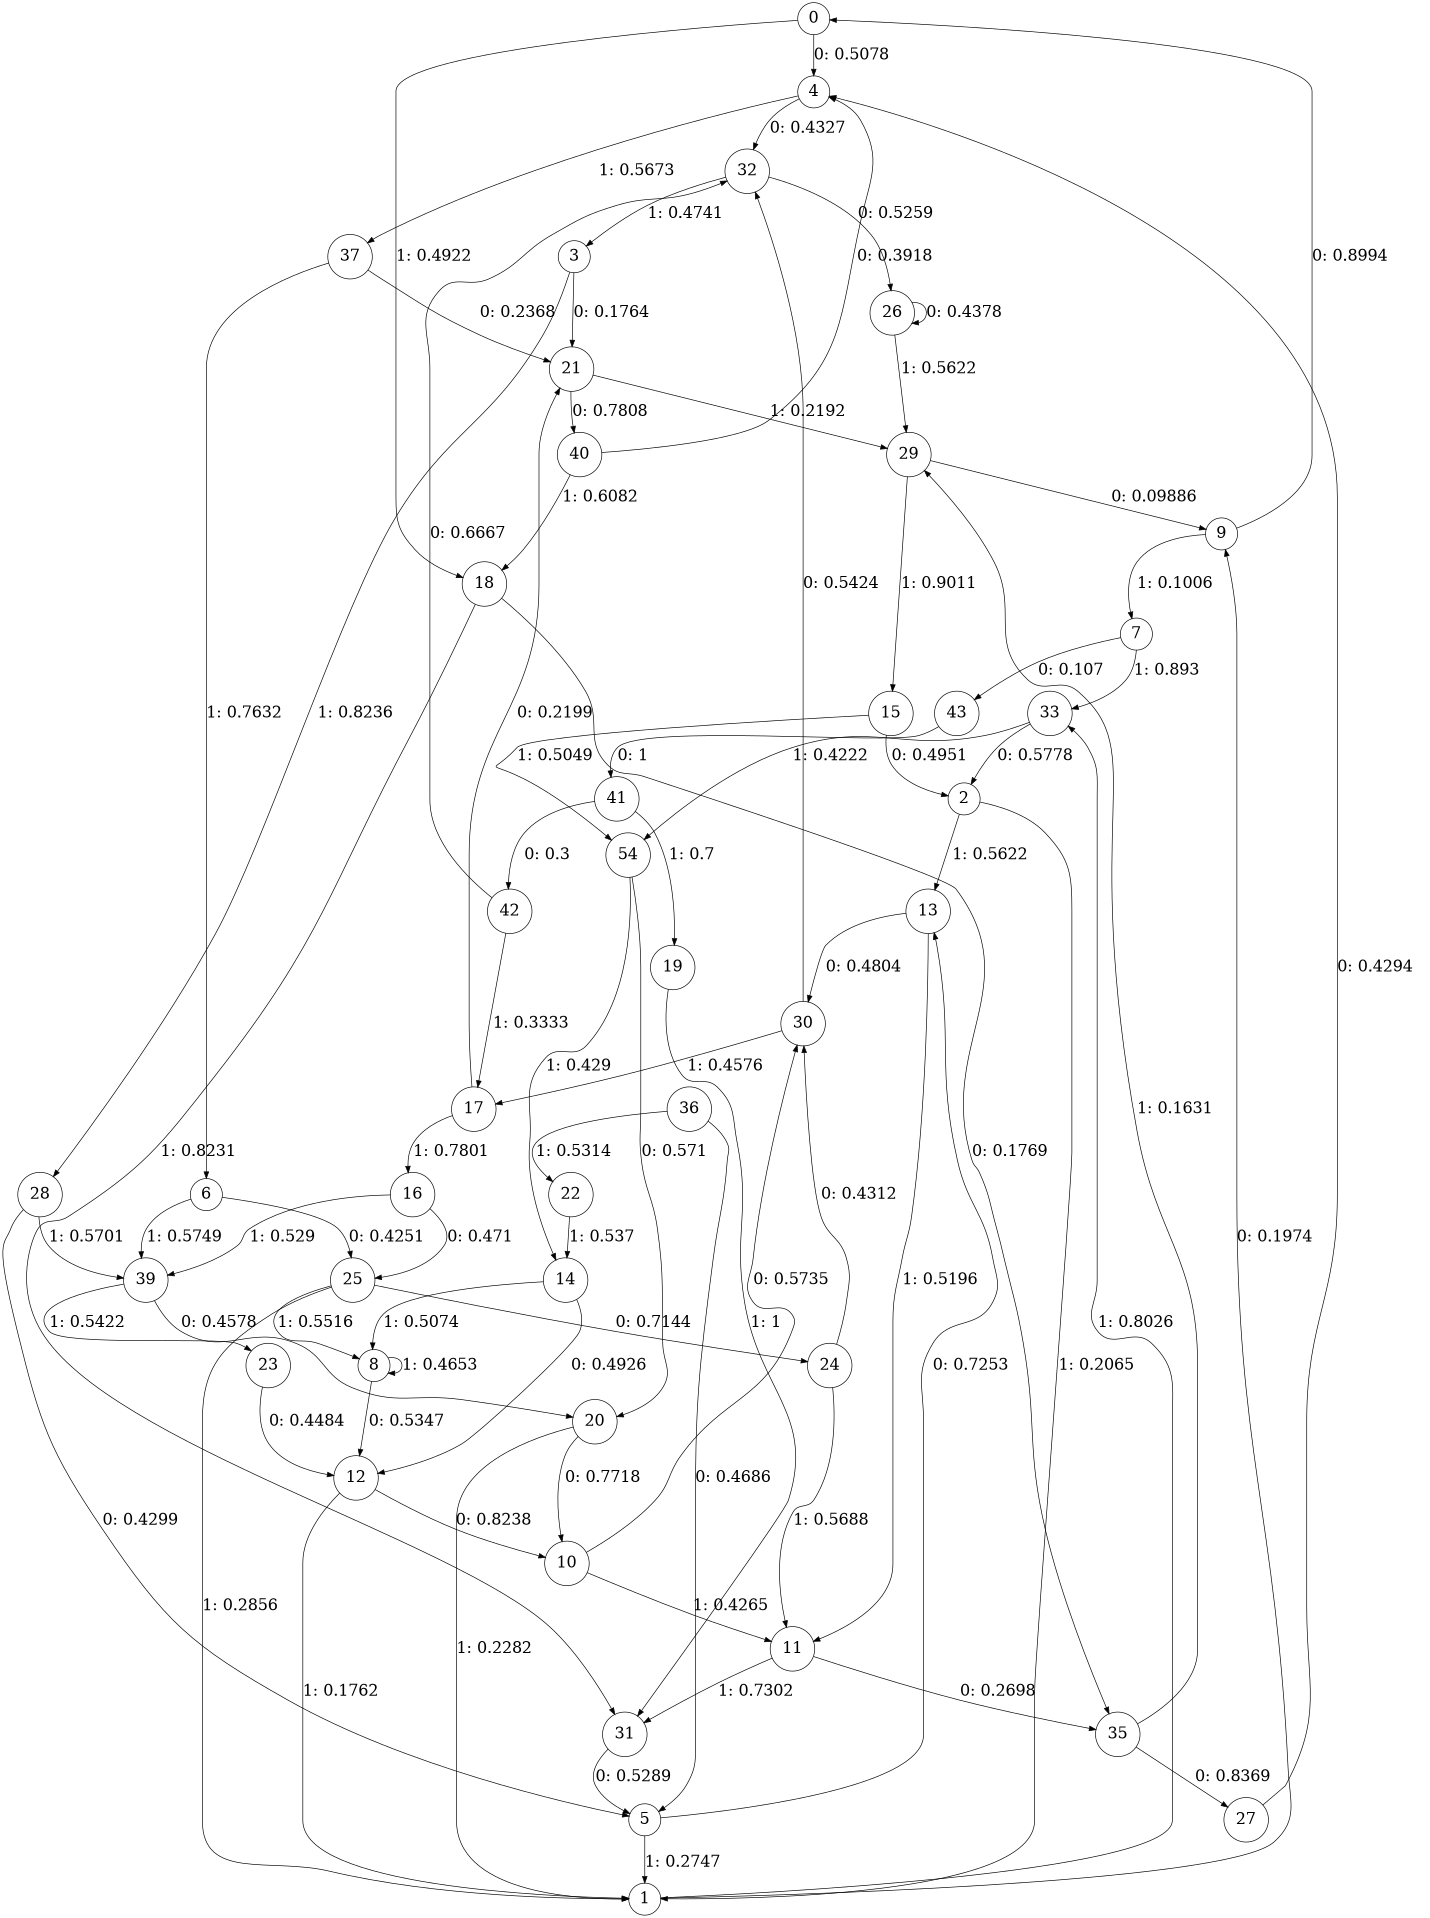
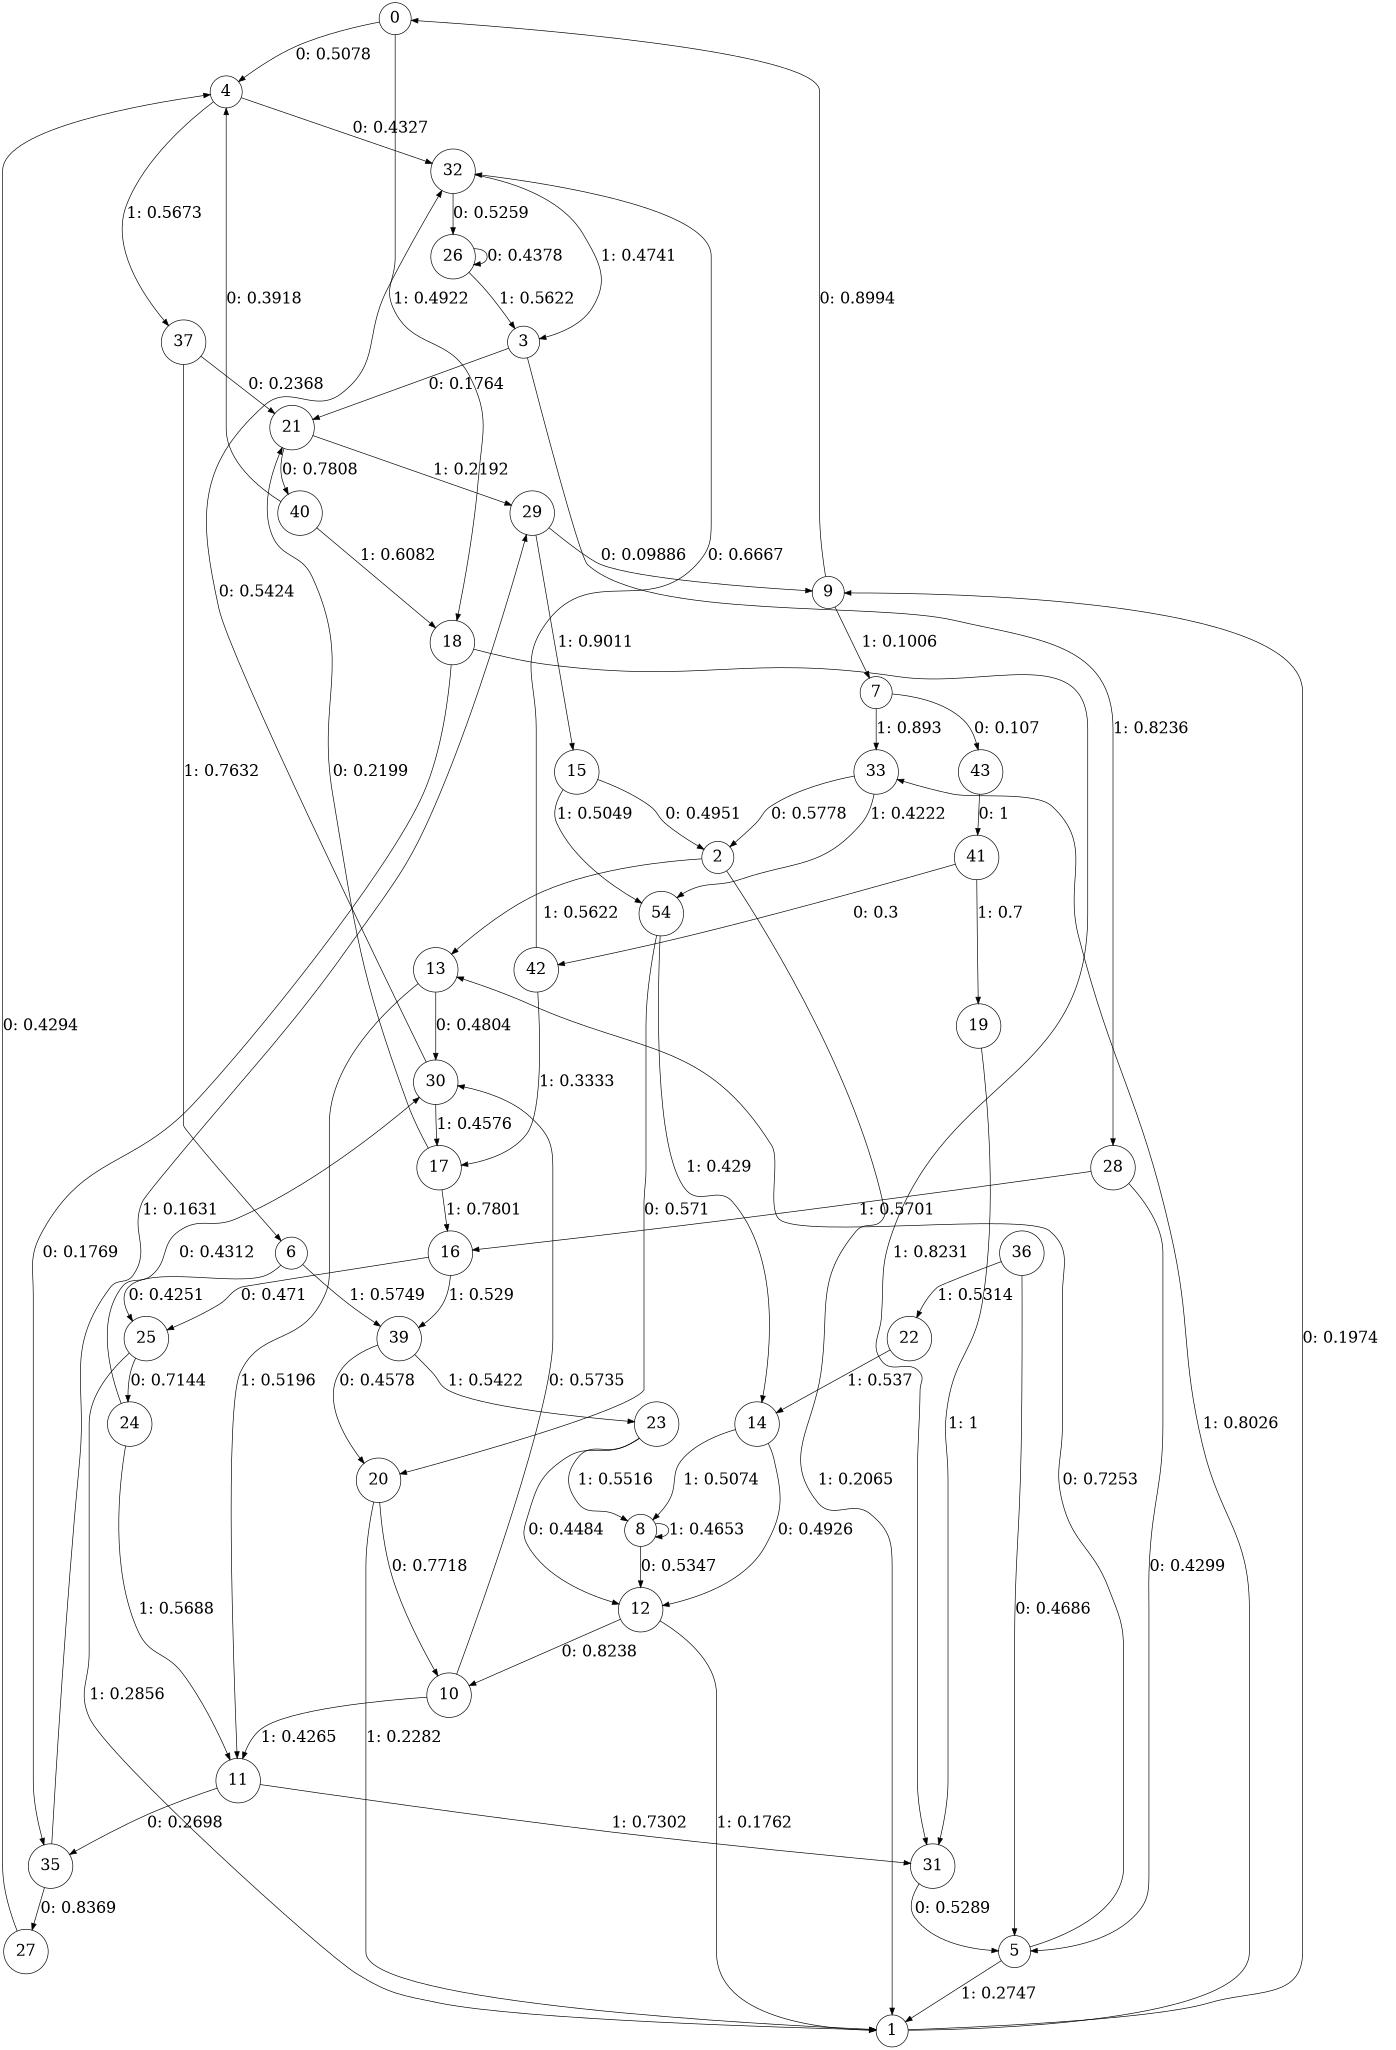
(900, 380) -> (491, 297)
(66, 1260) -> (785, 1213)
(277, 1331) -> (570, 1471)
